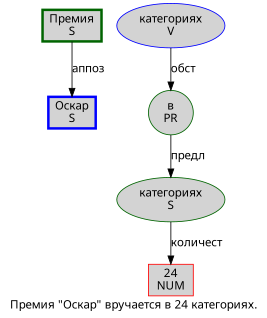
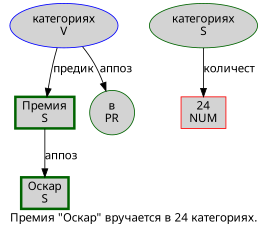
none -> (52, 68)
(184, 69) -> (116, 69)
(72, 113) -> (45, 193)
(171, 152) -> none
